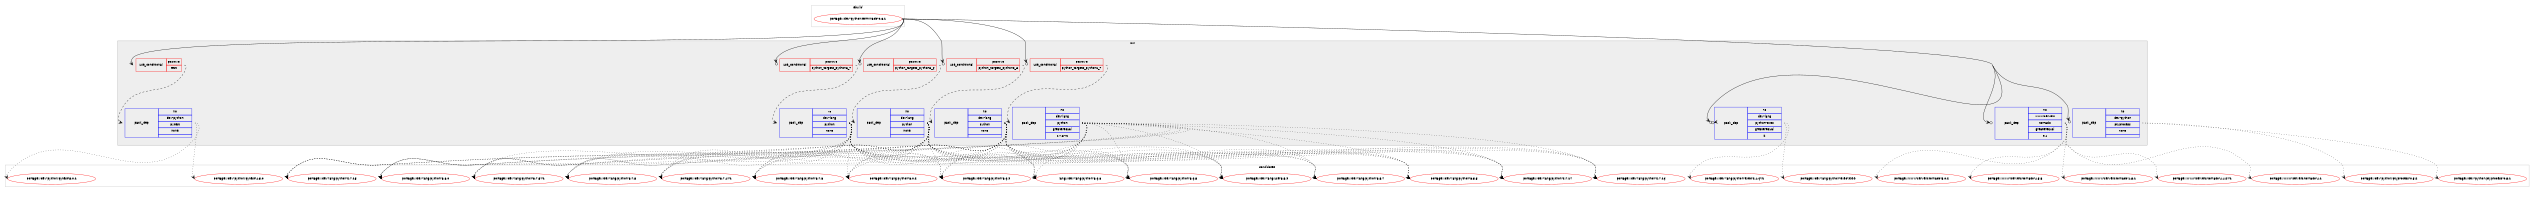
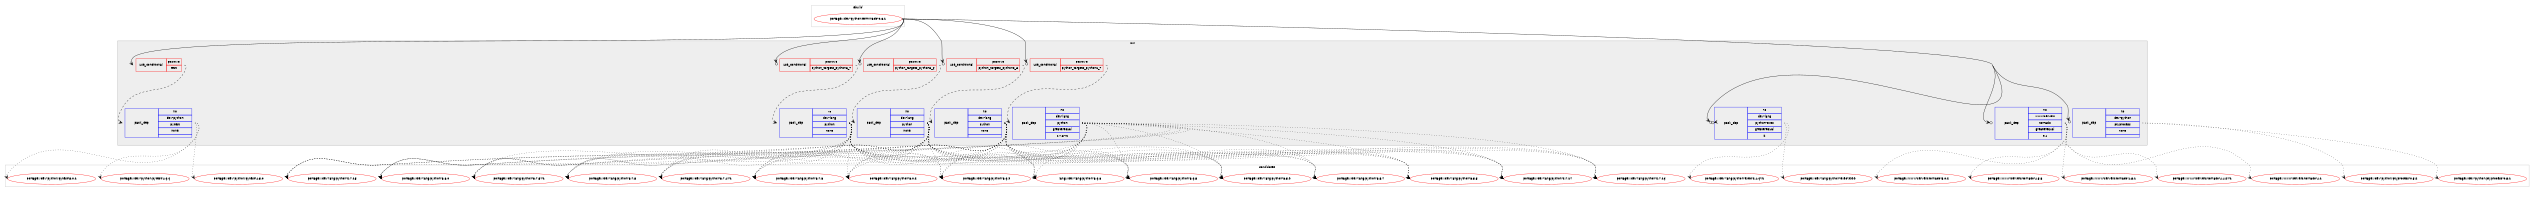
none -> (145, 179)
(1267, 179) -> (1267, 179)
